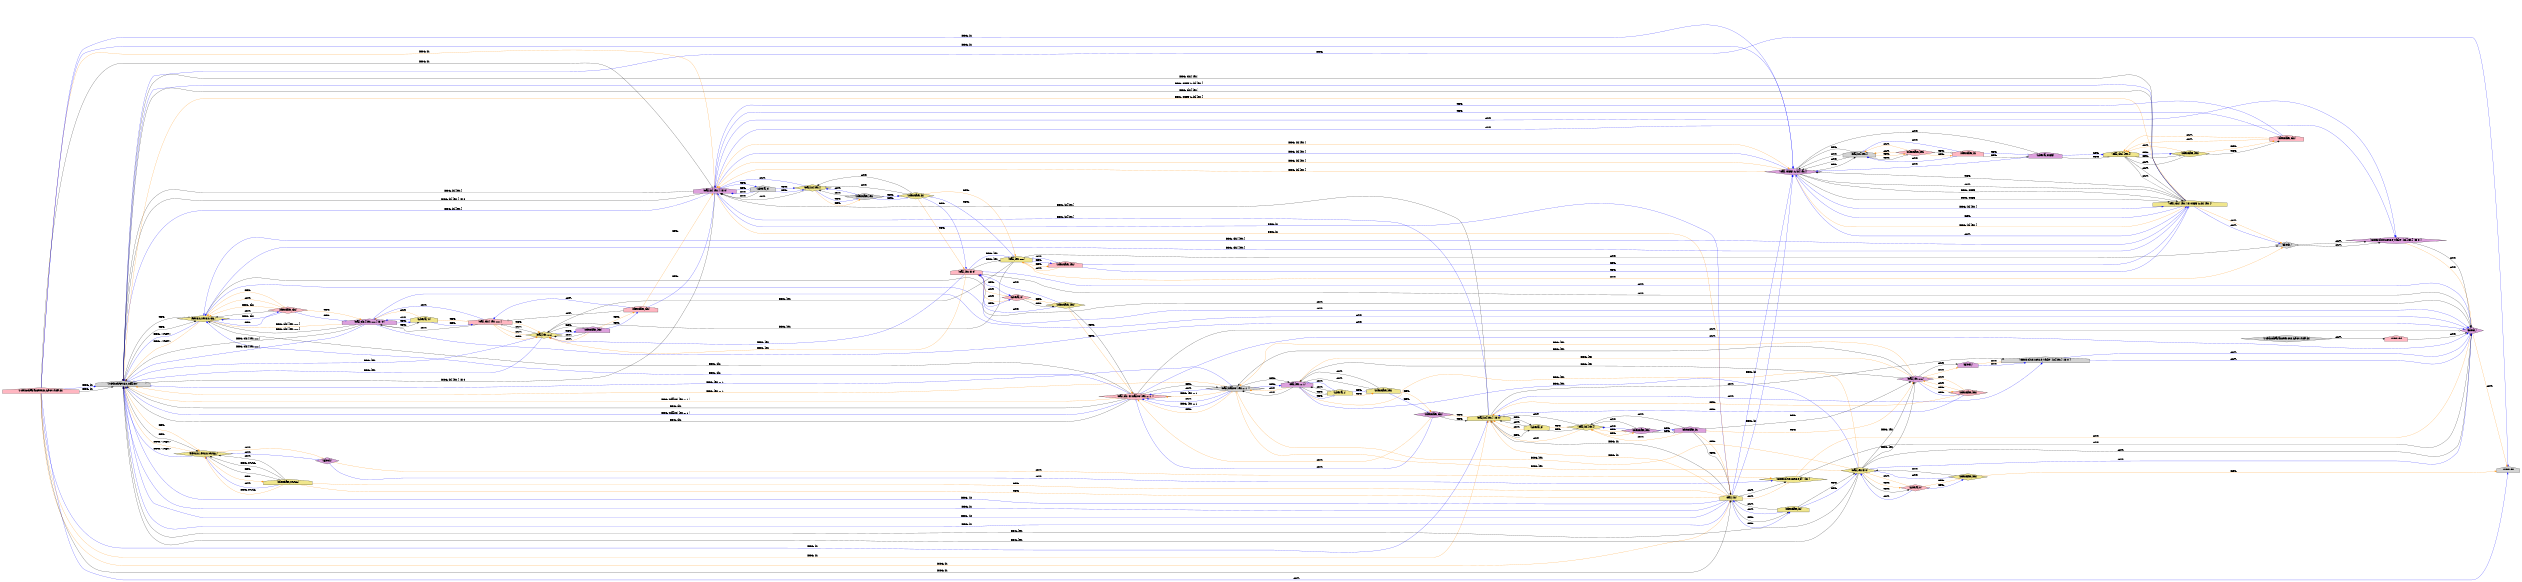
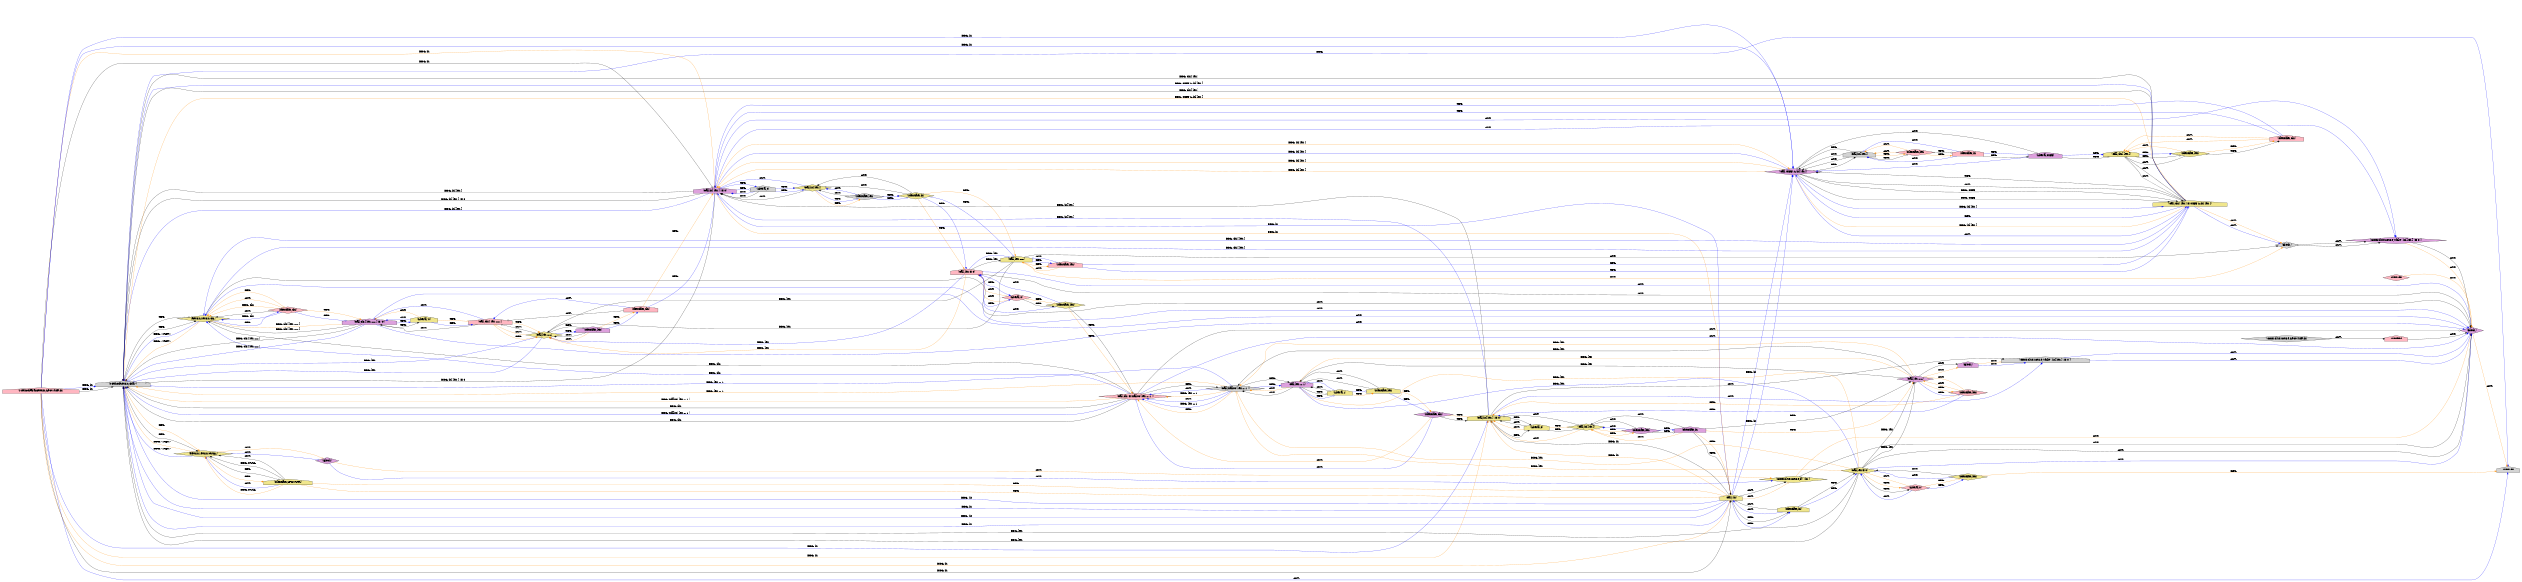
none -> (2396, 278)
(2287, 339) -> (2287, 339)
(2396, 339) -> (2396, 339)
(123, 384) -> (123, 384)
(288, 482) -> (288, 482)
